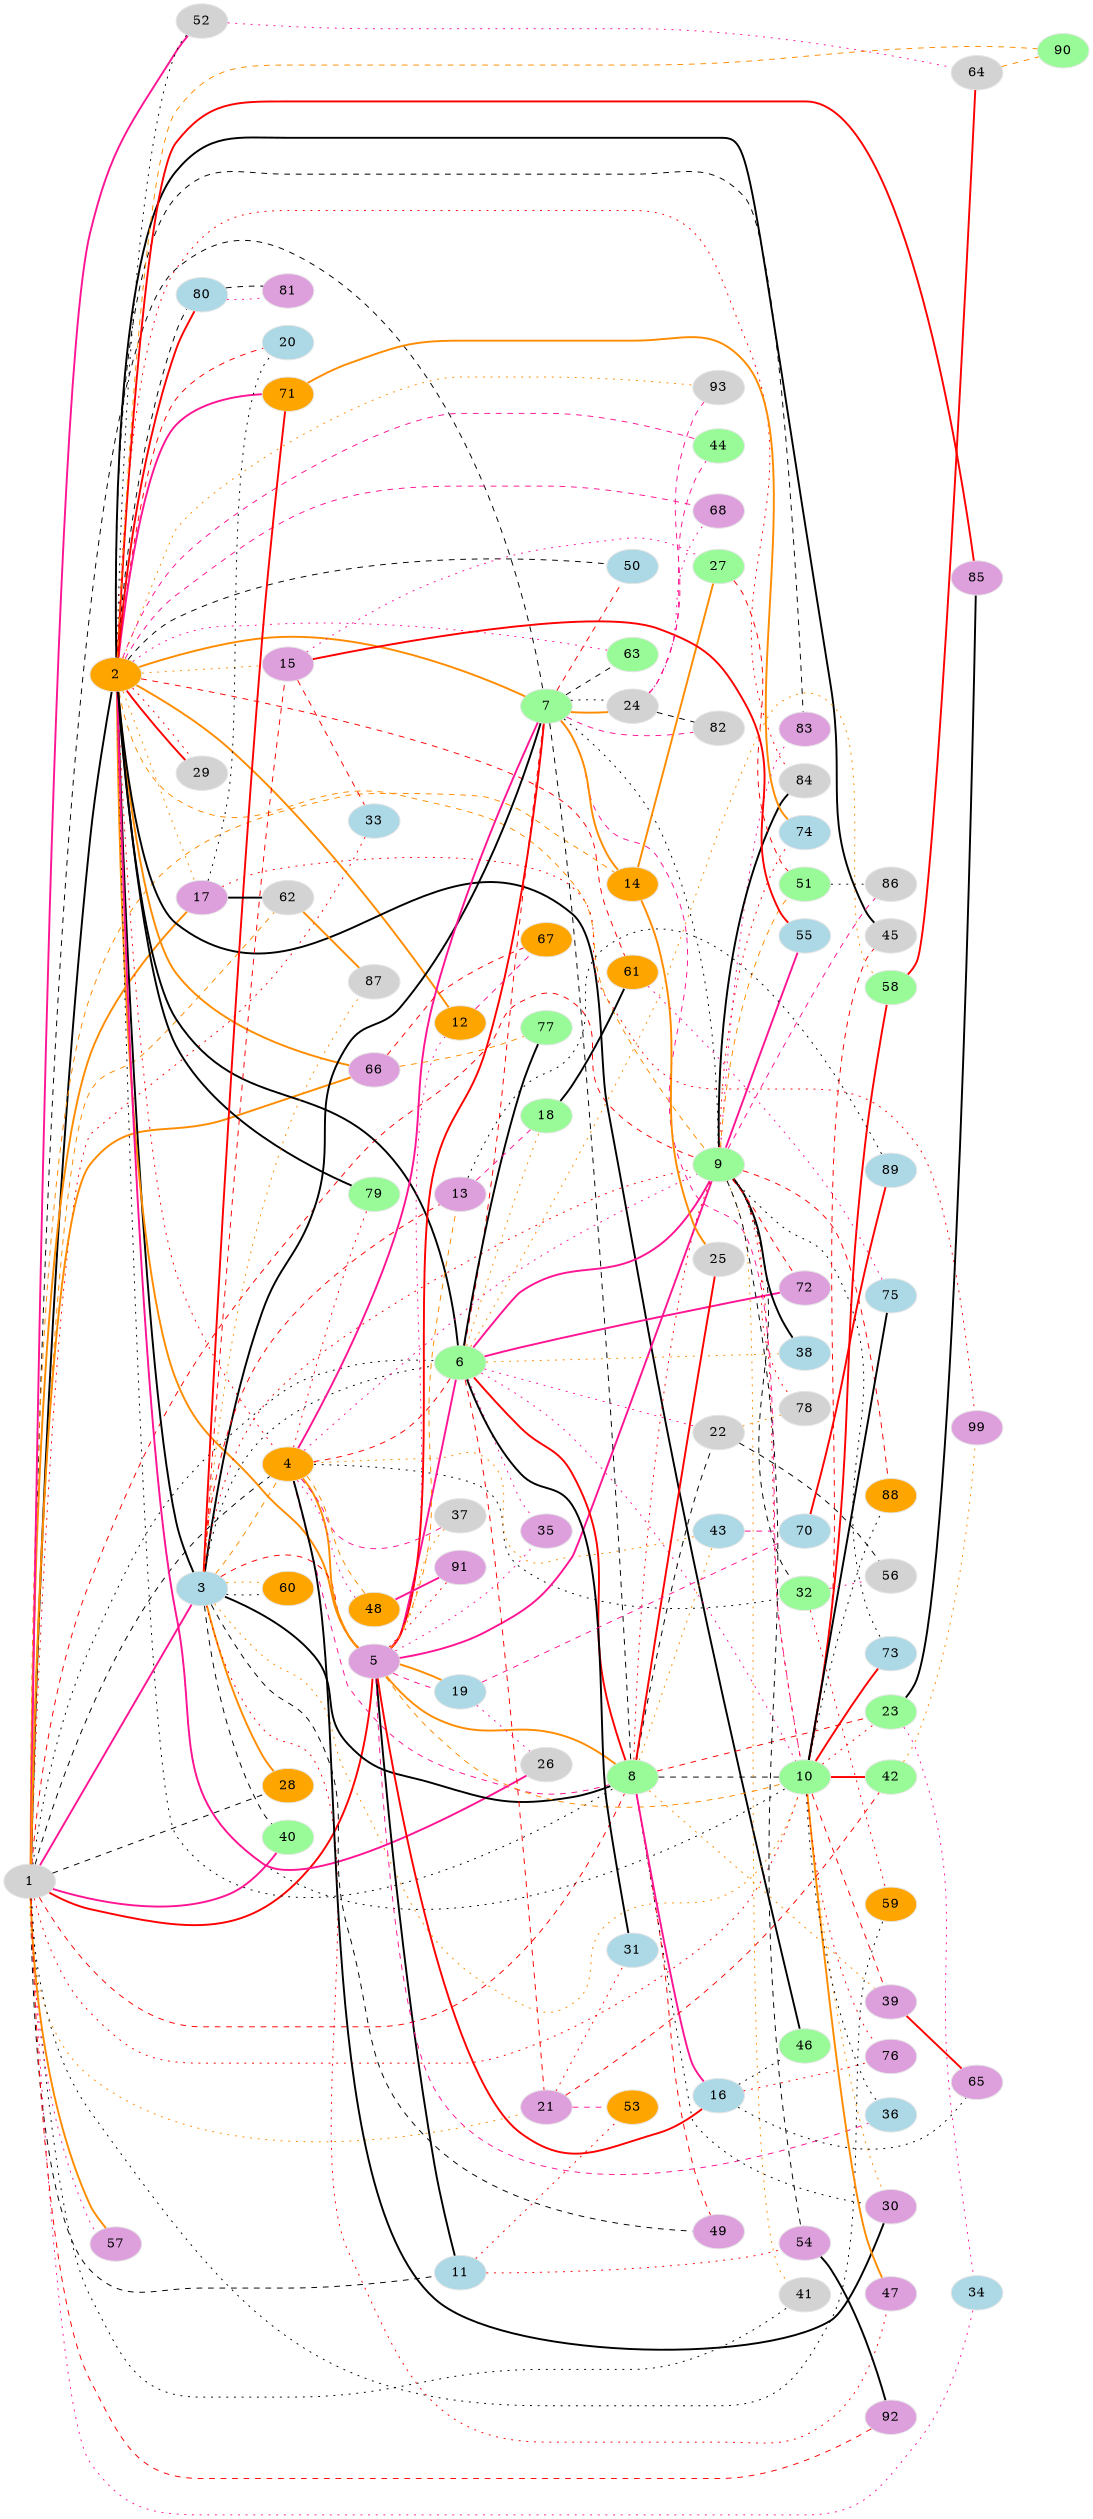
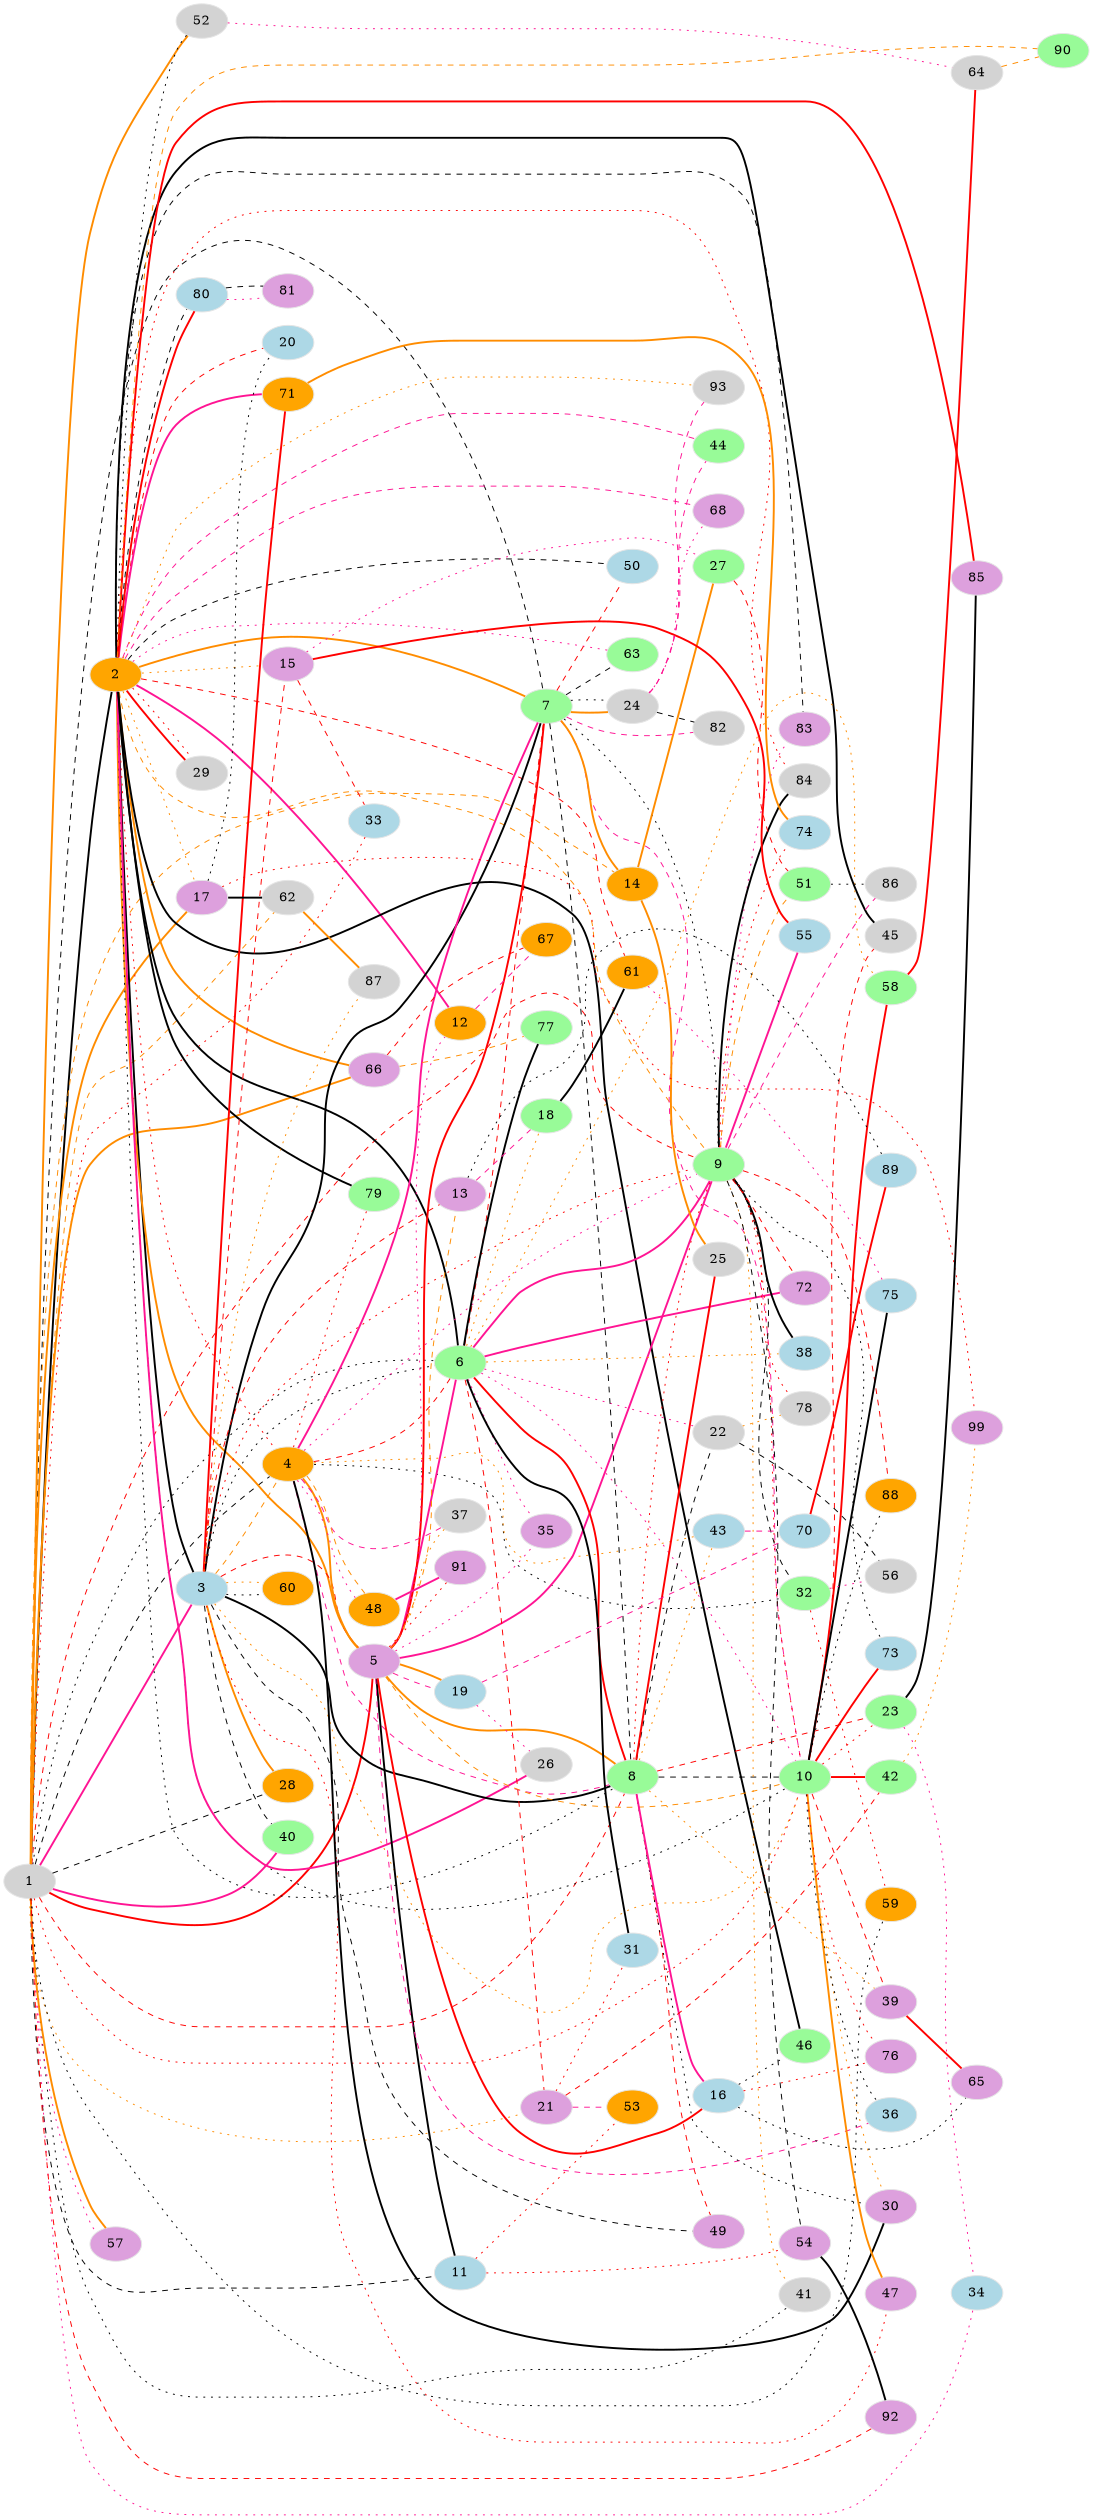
(309, 829) -> (309, 829)
(49, 937) -> (49, 937)
